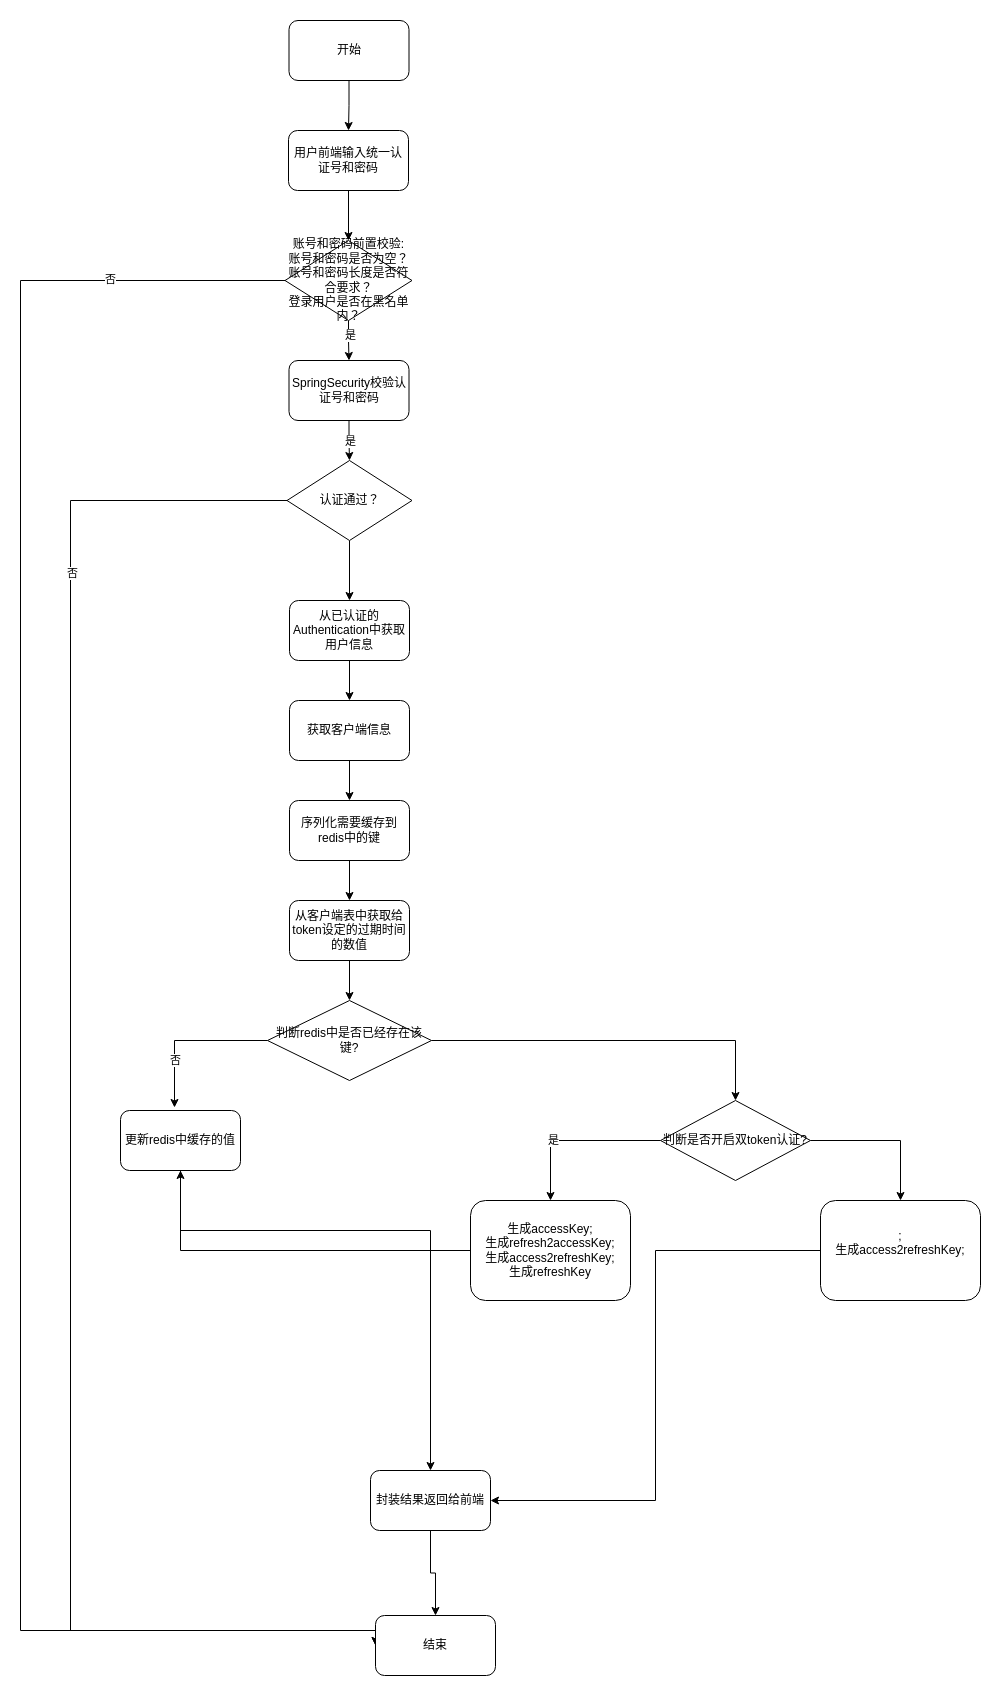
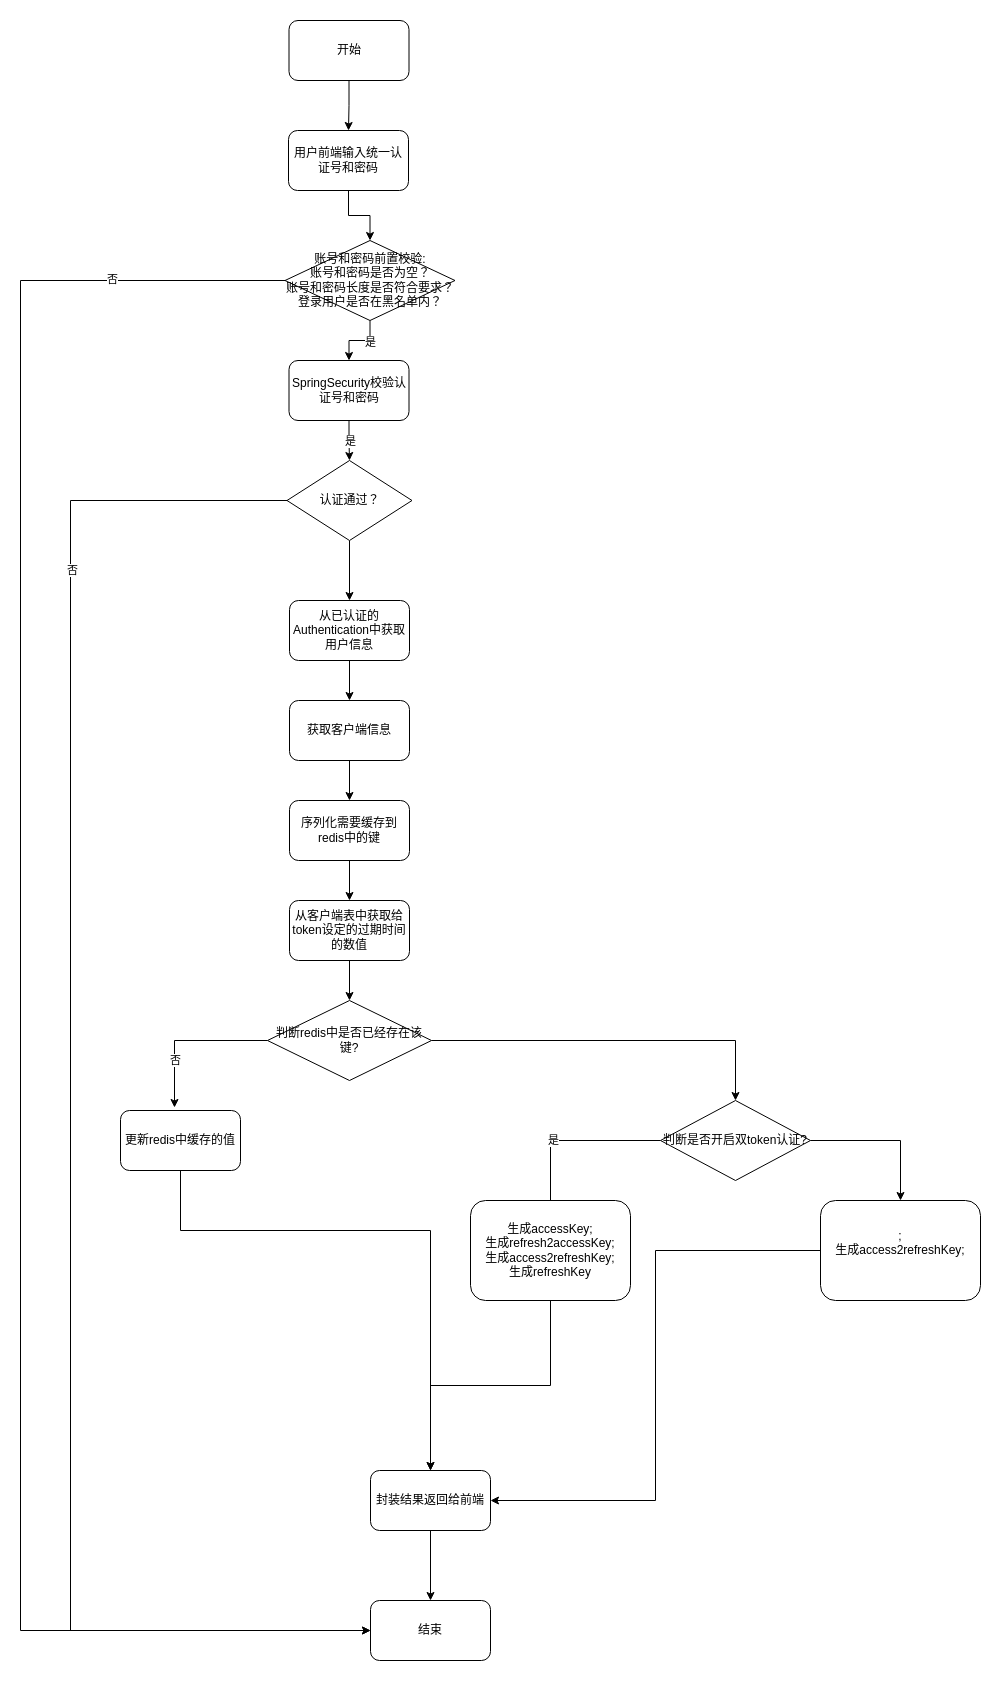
(349, 281) -> (370, 281)
(551, 1192) -> (551, 1195)
(317, 1251) -> (534, 1386)
(436, 1646) -> (431, 1631)
